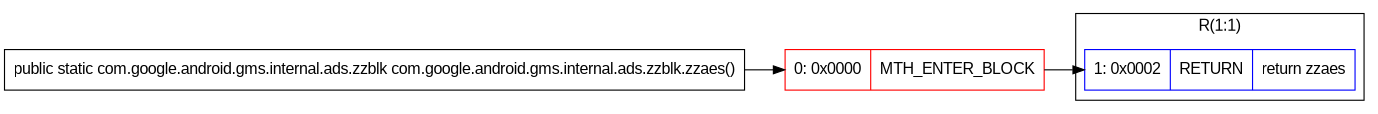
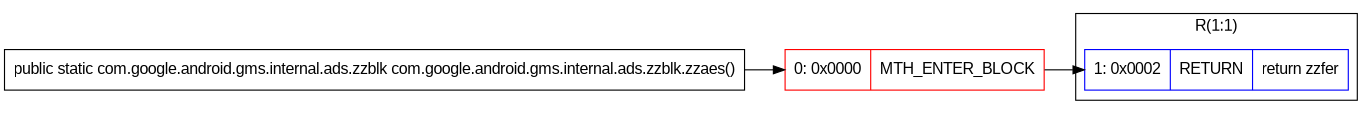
(1304, 69) -> (1300, 69)
